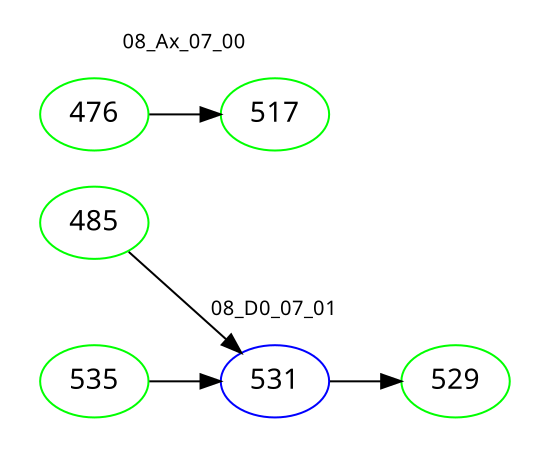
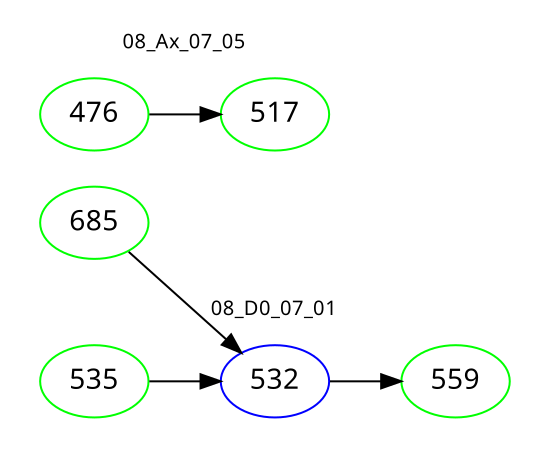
(185, 43) -> (185, 43)
(94, 223) -> (94, 223)
(275, 381) -> (275, 381)
(456, 381) -> (456, 381)
